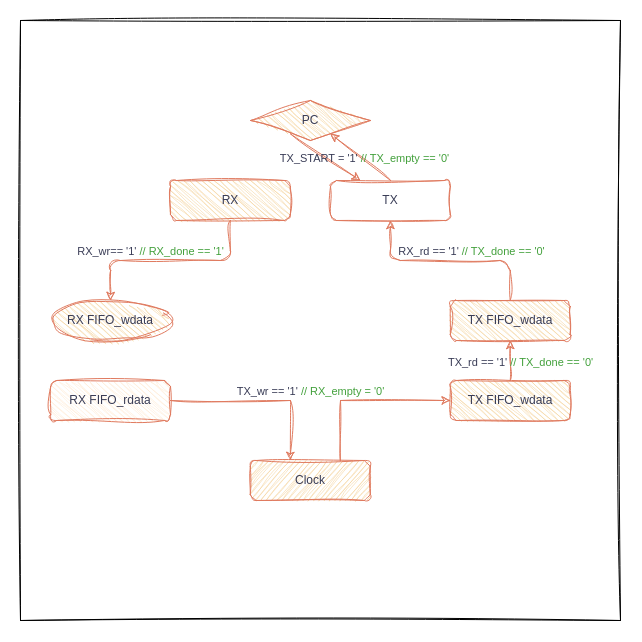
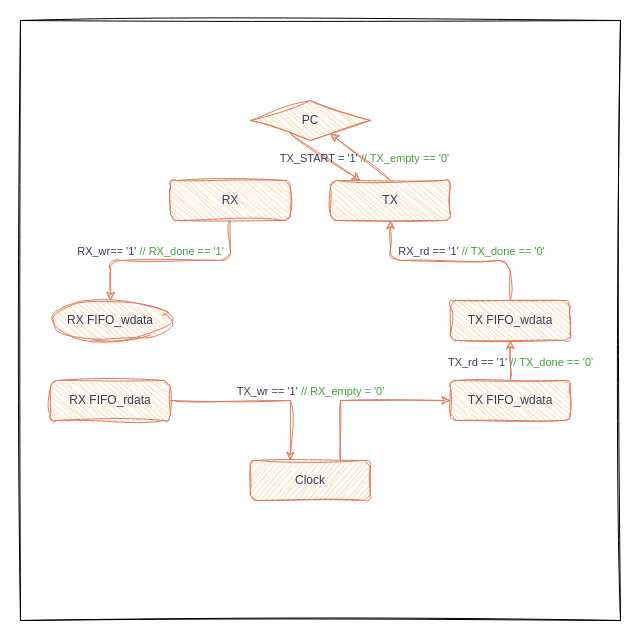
(390, 201) -> (390, 201)
(111, 401) -> (111, 401)
